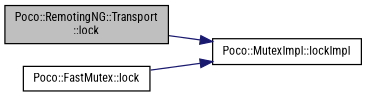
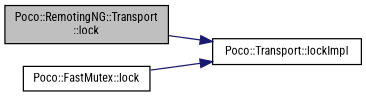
(287, 52) -> (287, 52)
